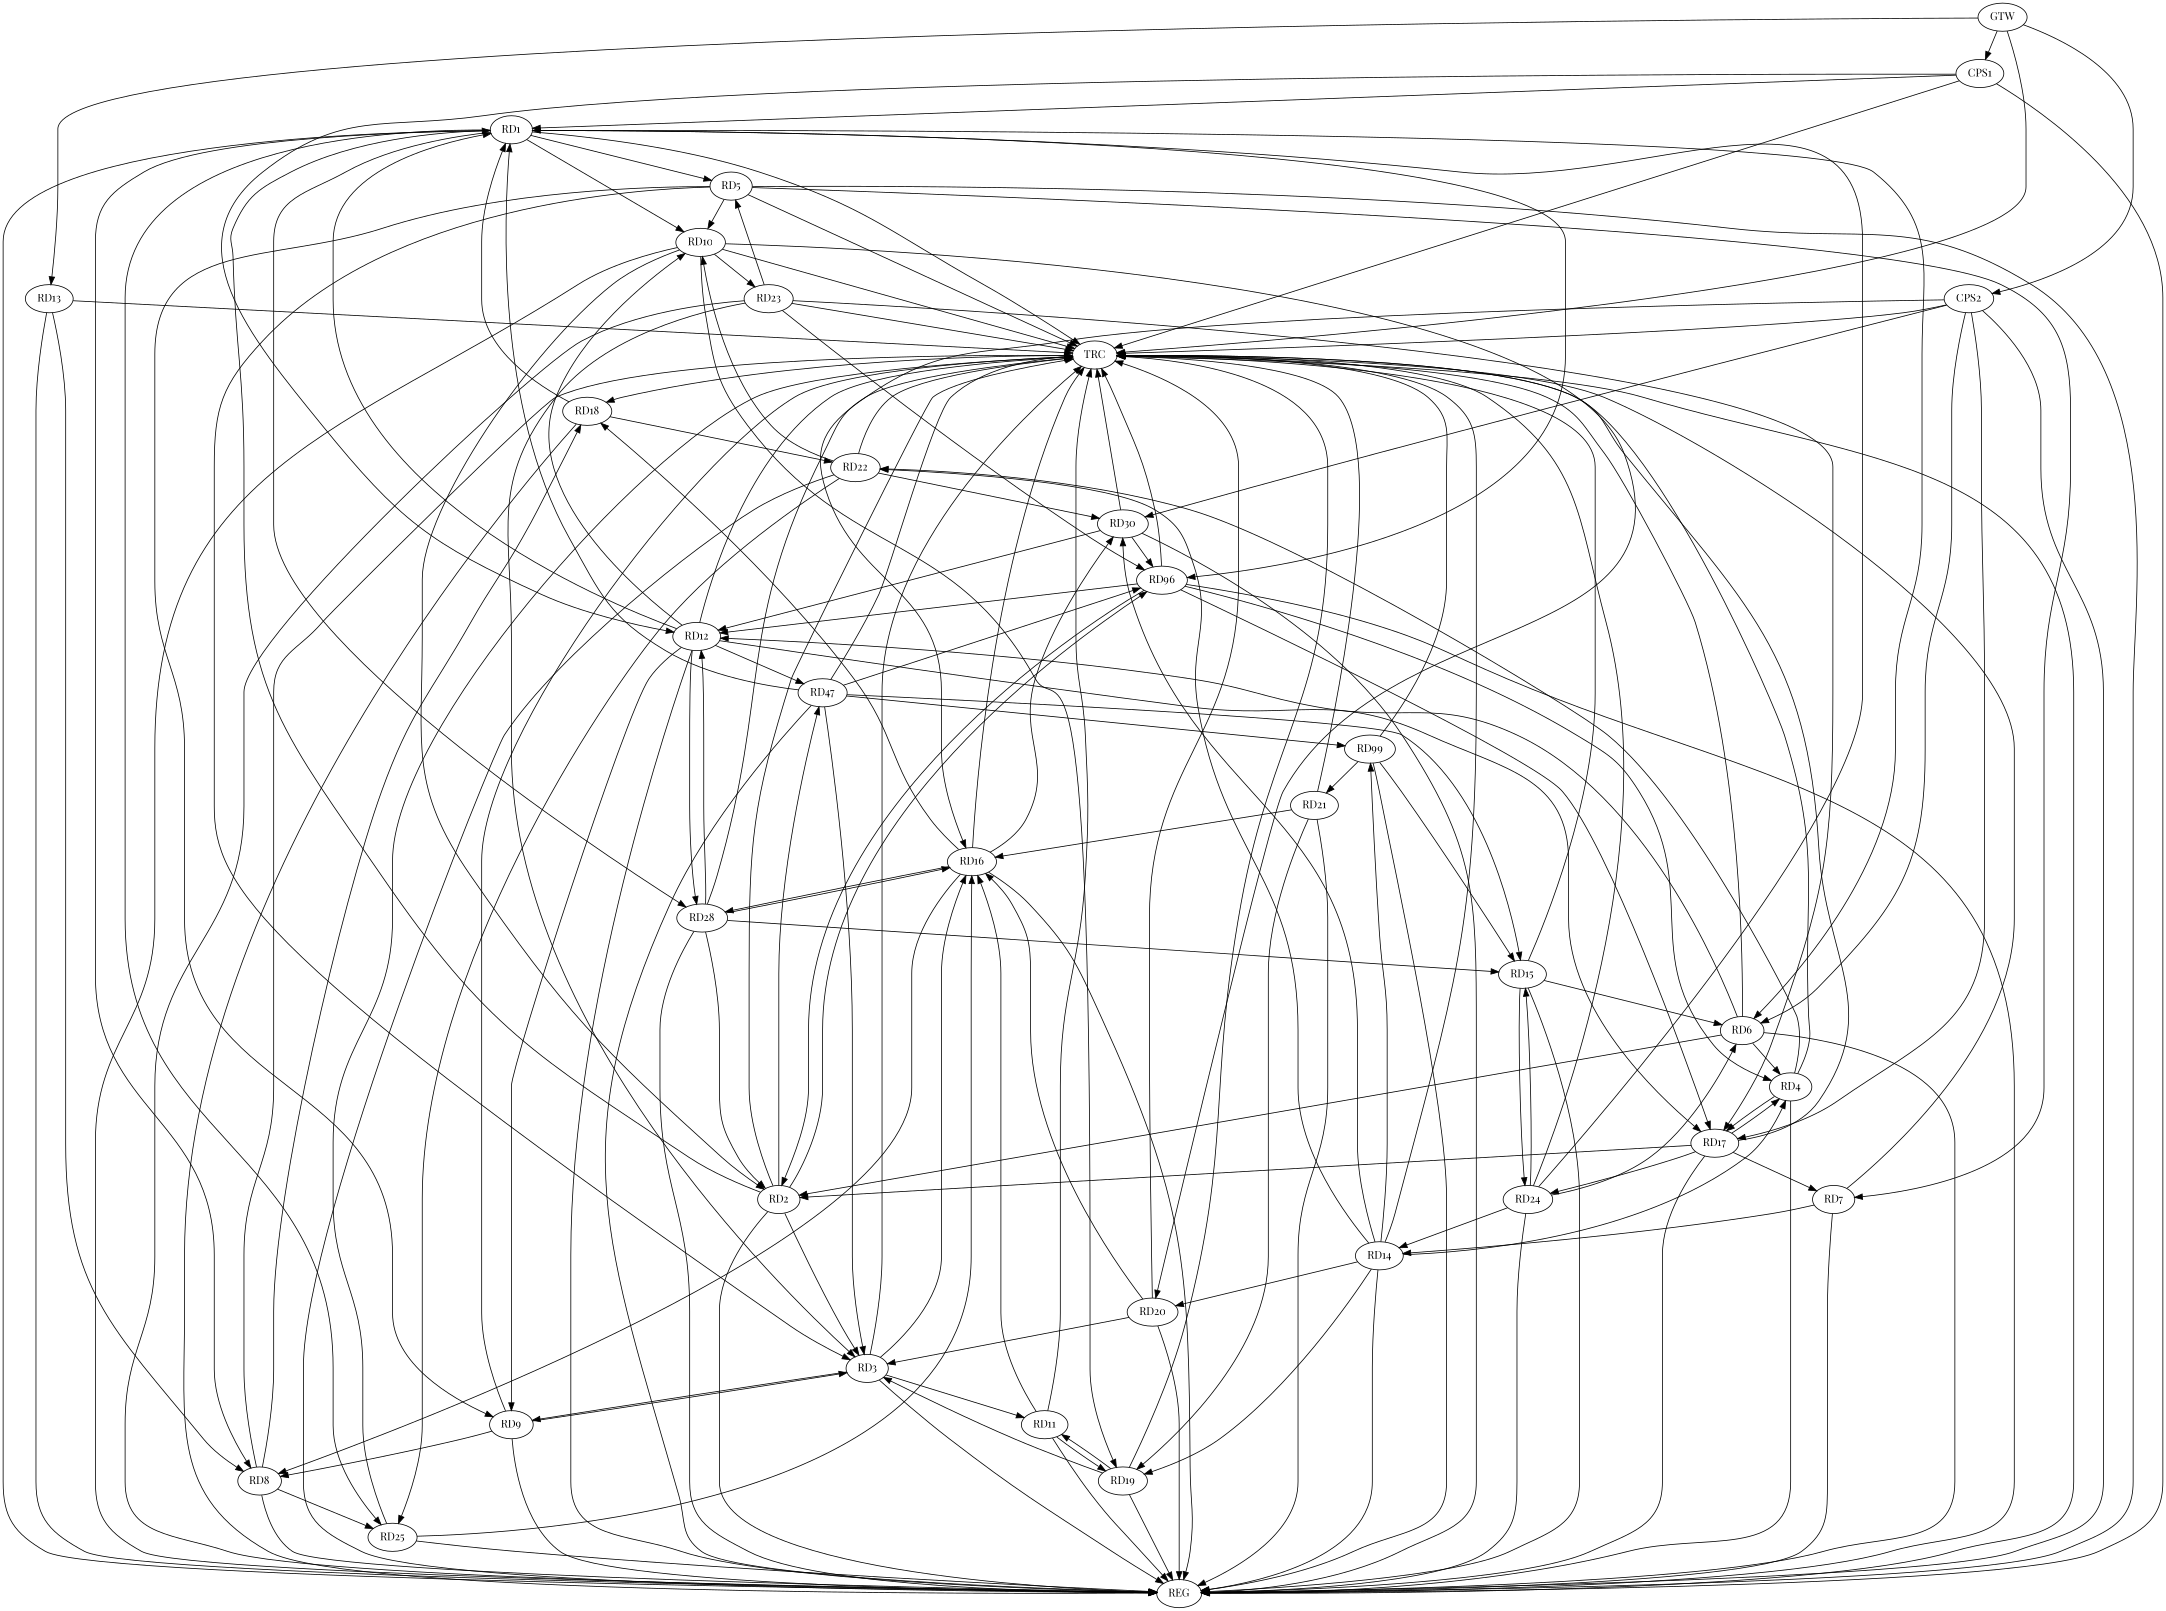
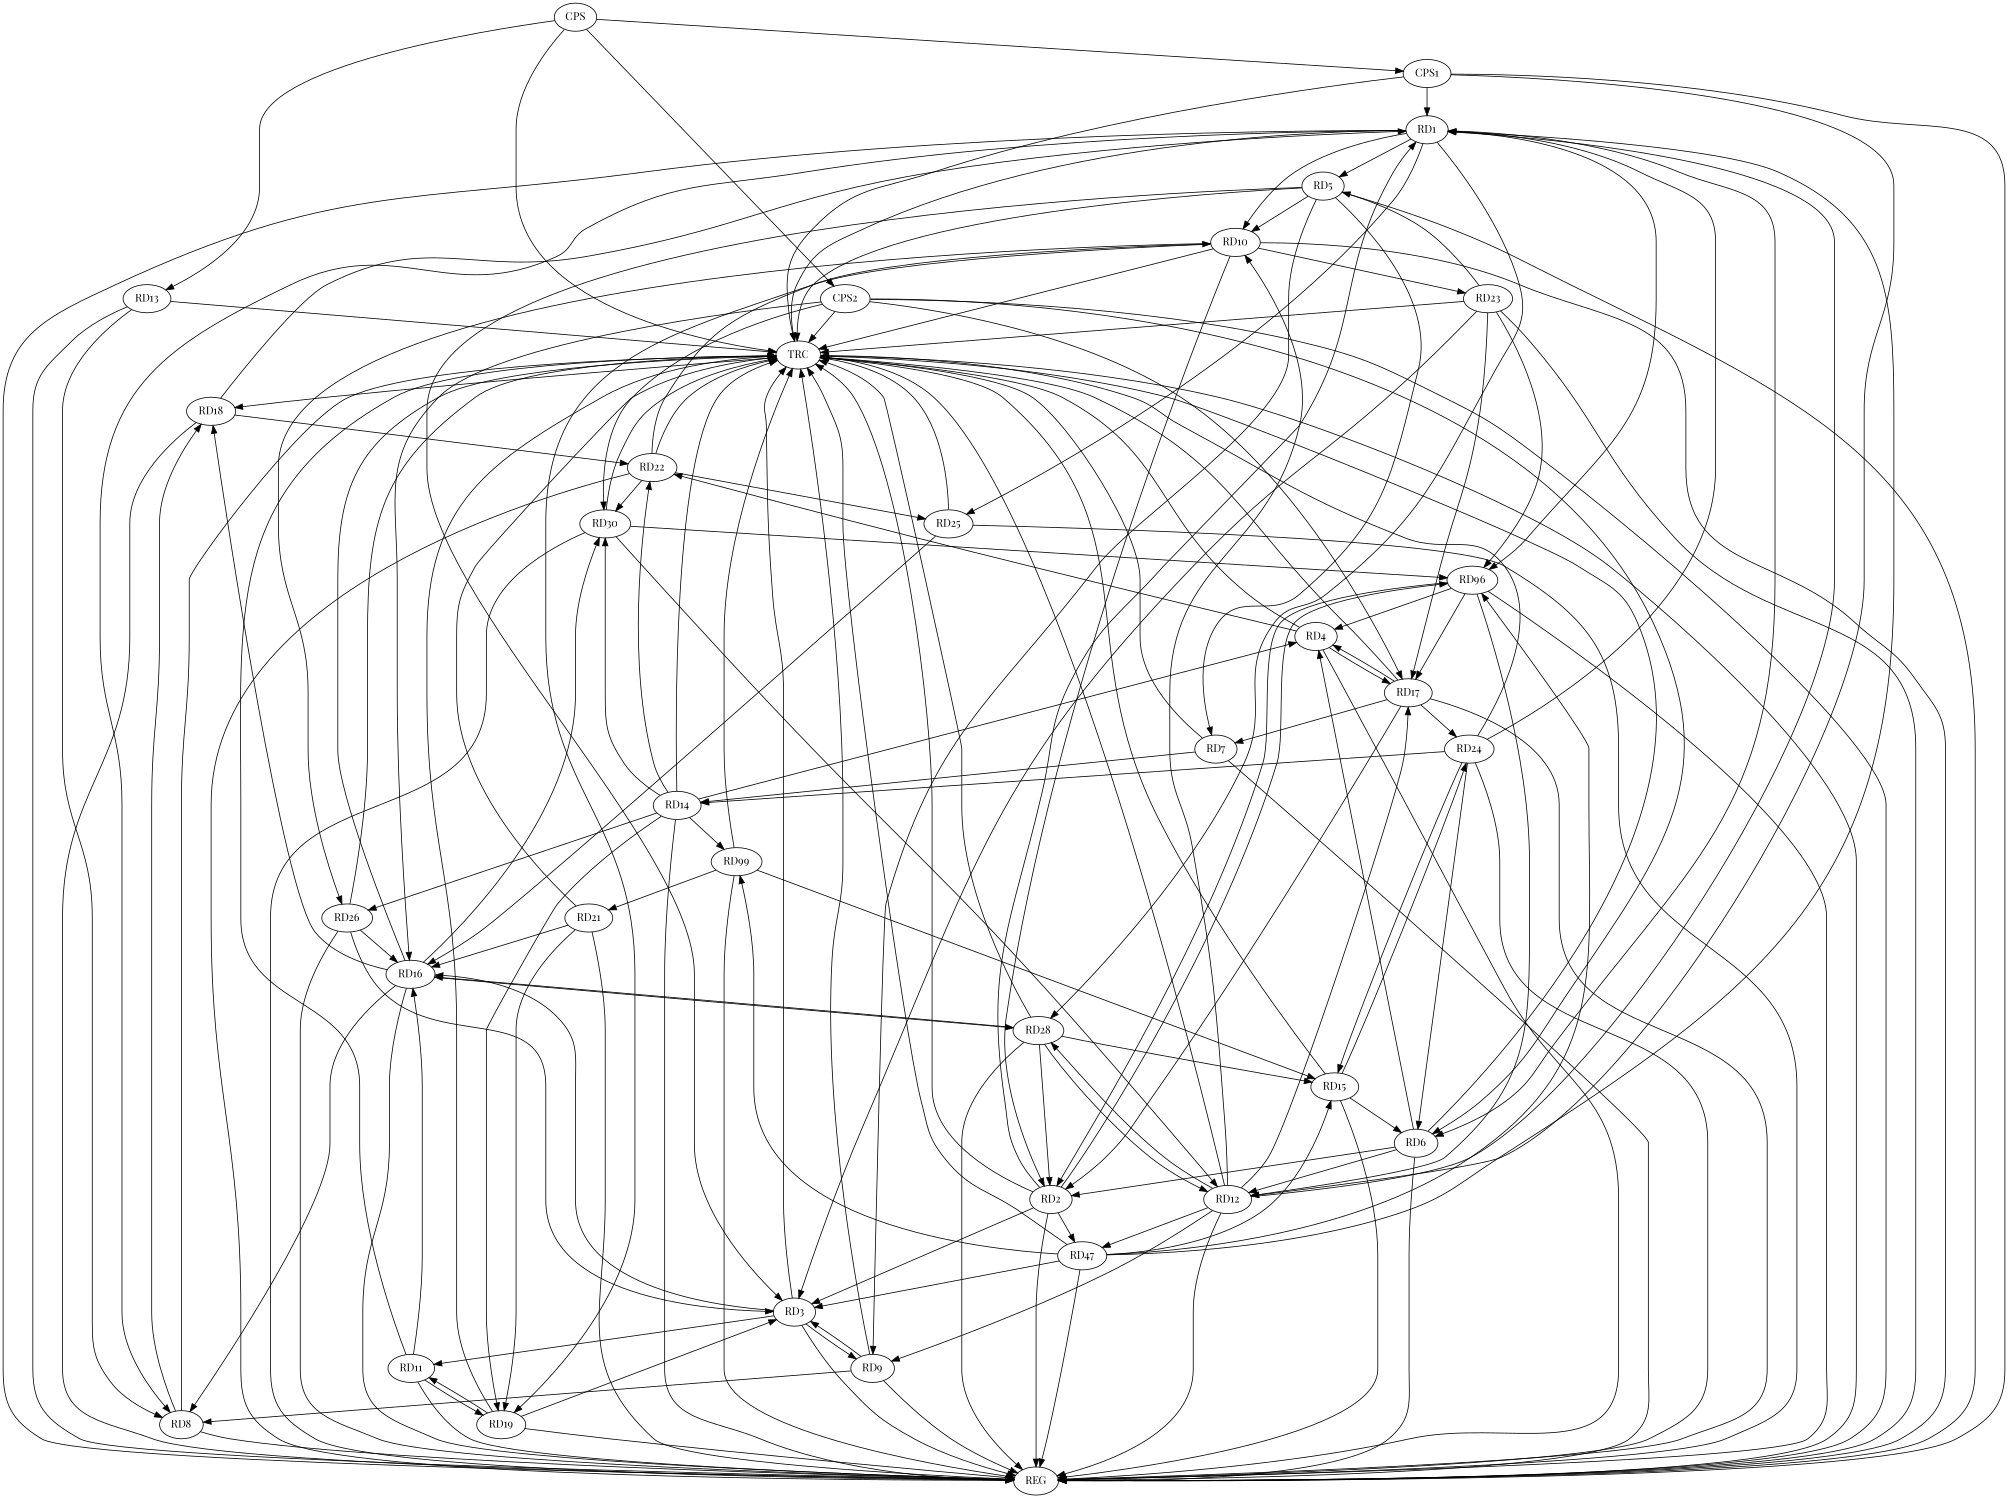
(2003, 17) -> (576, 17)
(1144, 468) -> none
(1153, 1312) -> (347, 918)
(322, 1507) -> none
